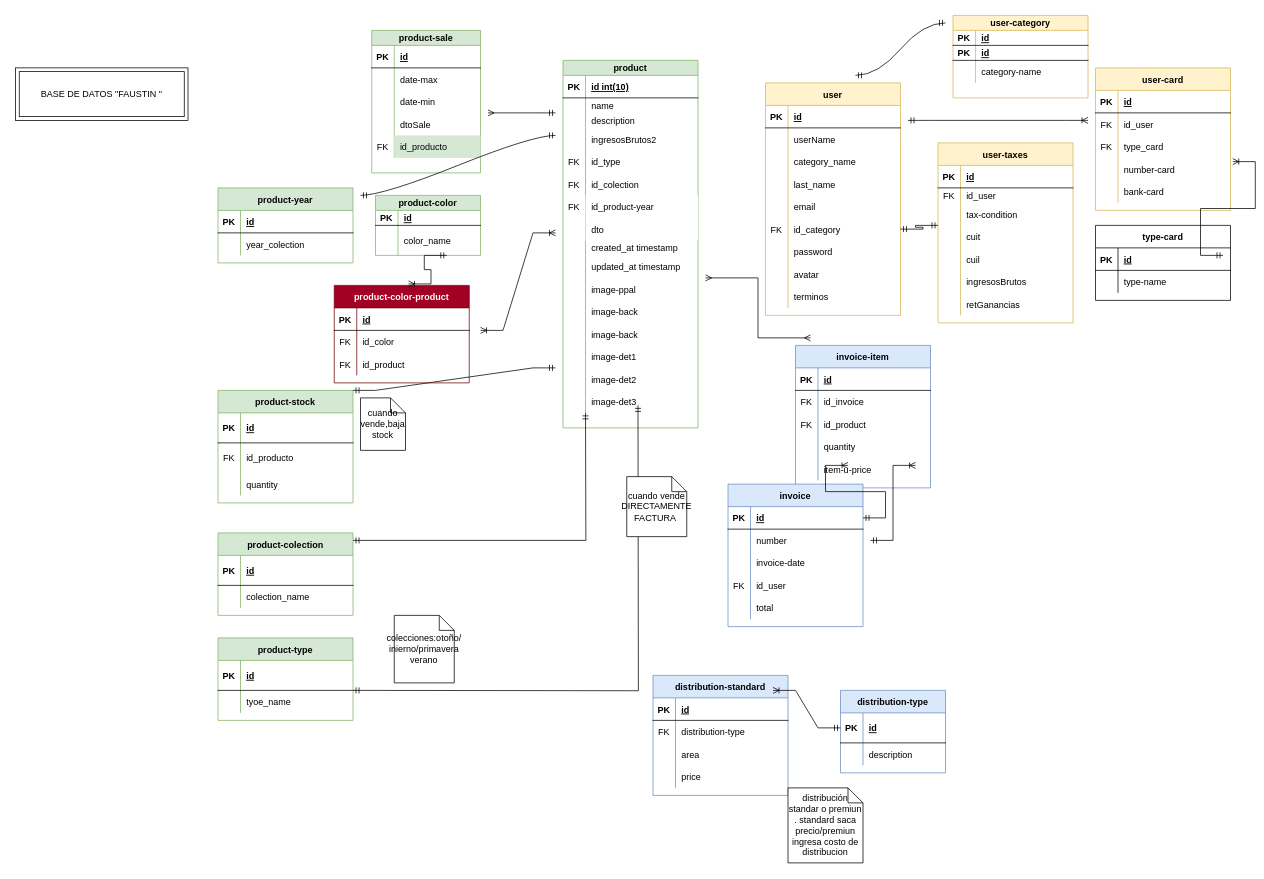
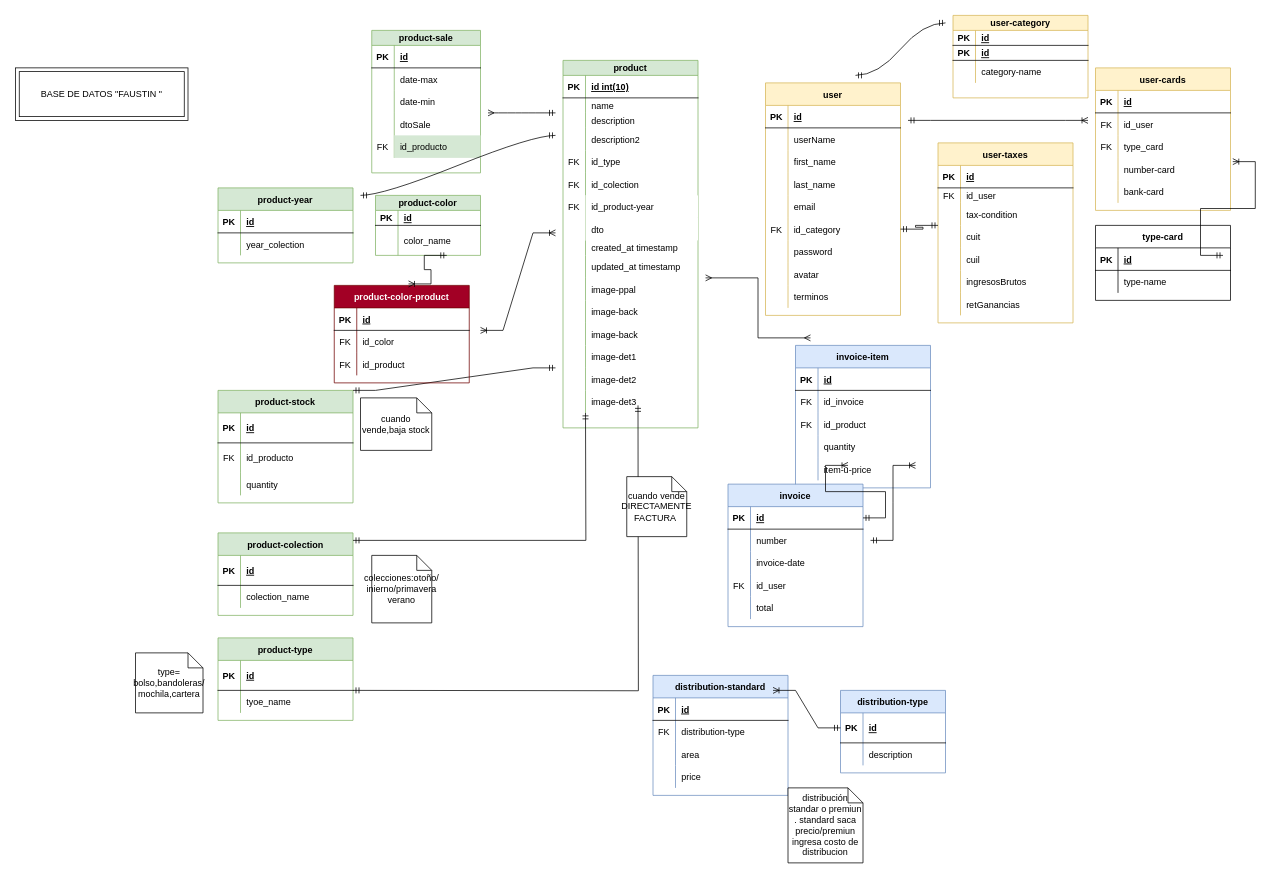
(1163, 80) -> (1163, 80)
(628, 140) -> (619, 140)
(826, 162) -> (818, 162)
(383, 424) -> (396, 424)
(424, 649) -> (402, 589)
none -> (169, 683)
